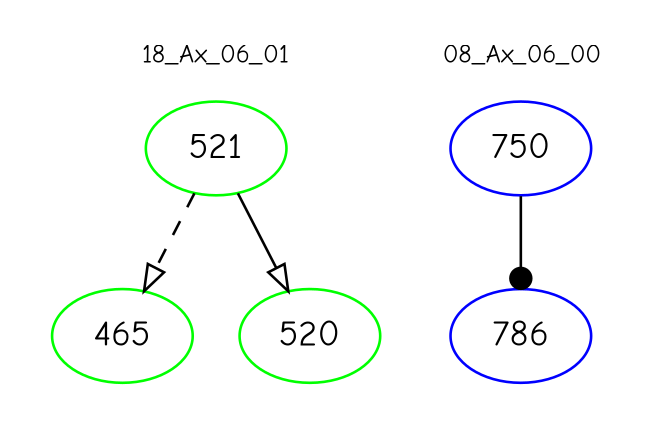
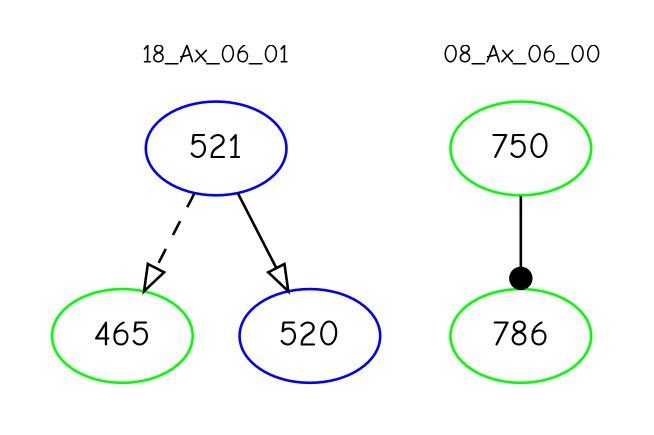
(216, 148) -> (216, 148)
(521, 148) -> (521, 148)
(310, 336) -> (310, 336)
(521, 336) -> (521, 336)
